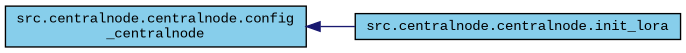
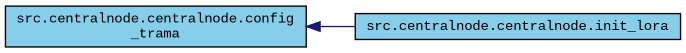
(156, 27) -> (156, 27)
